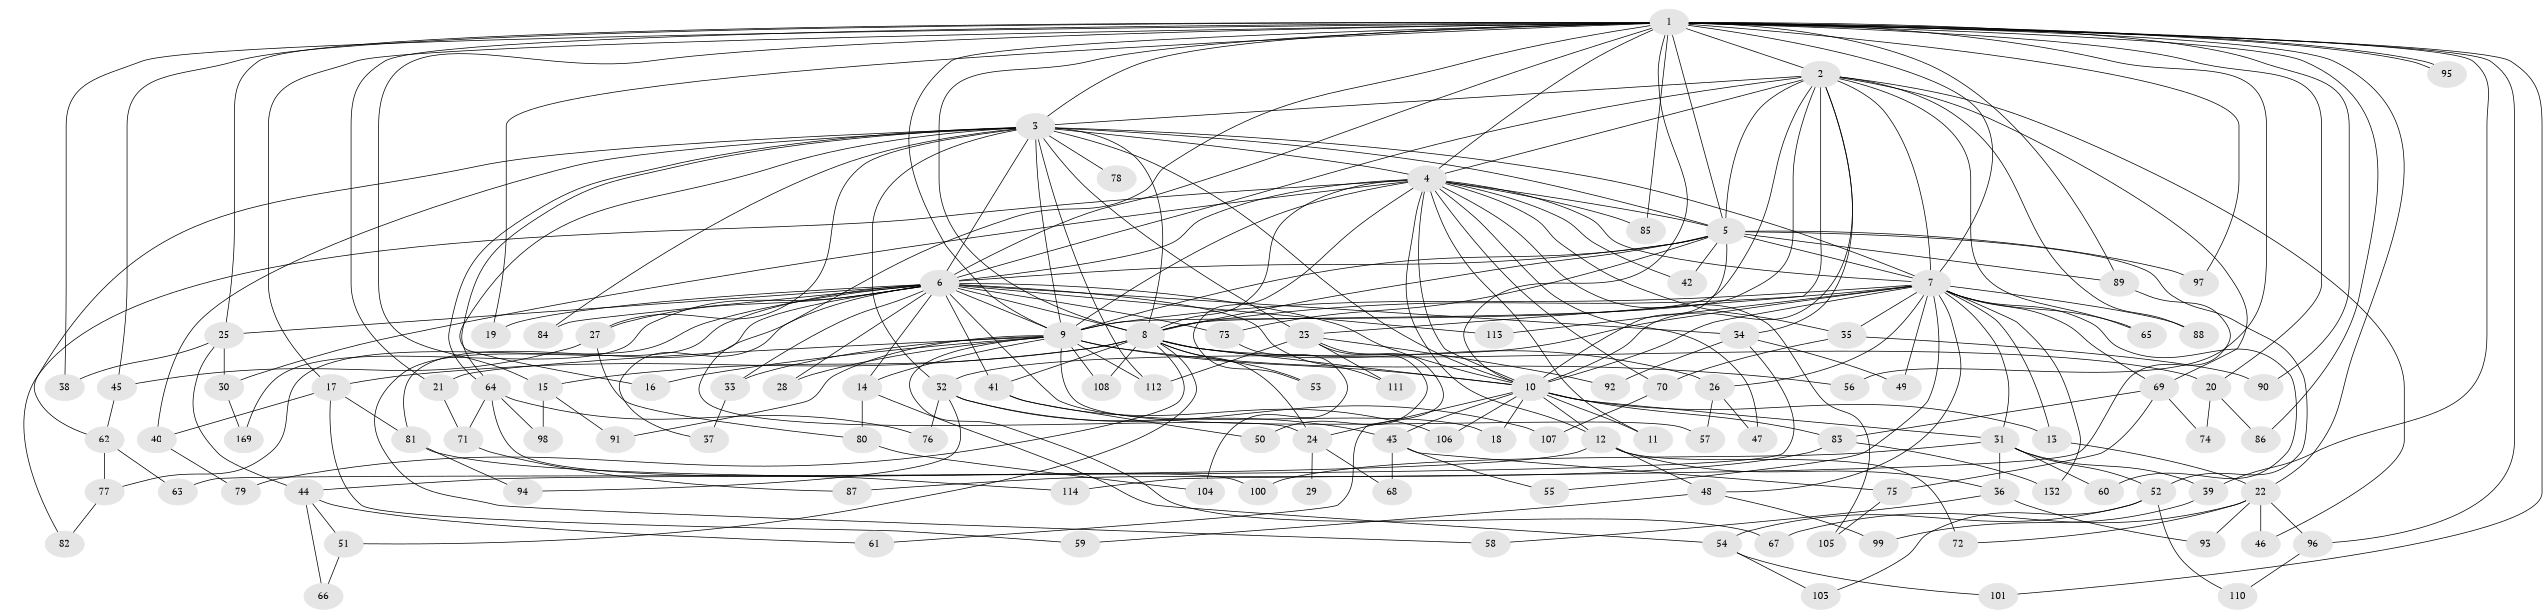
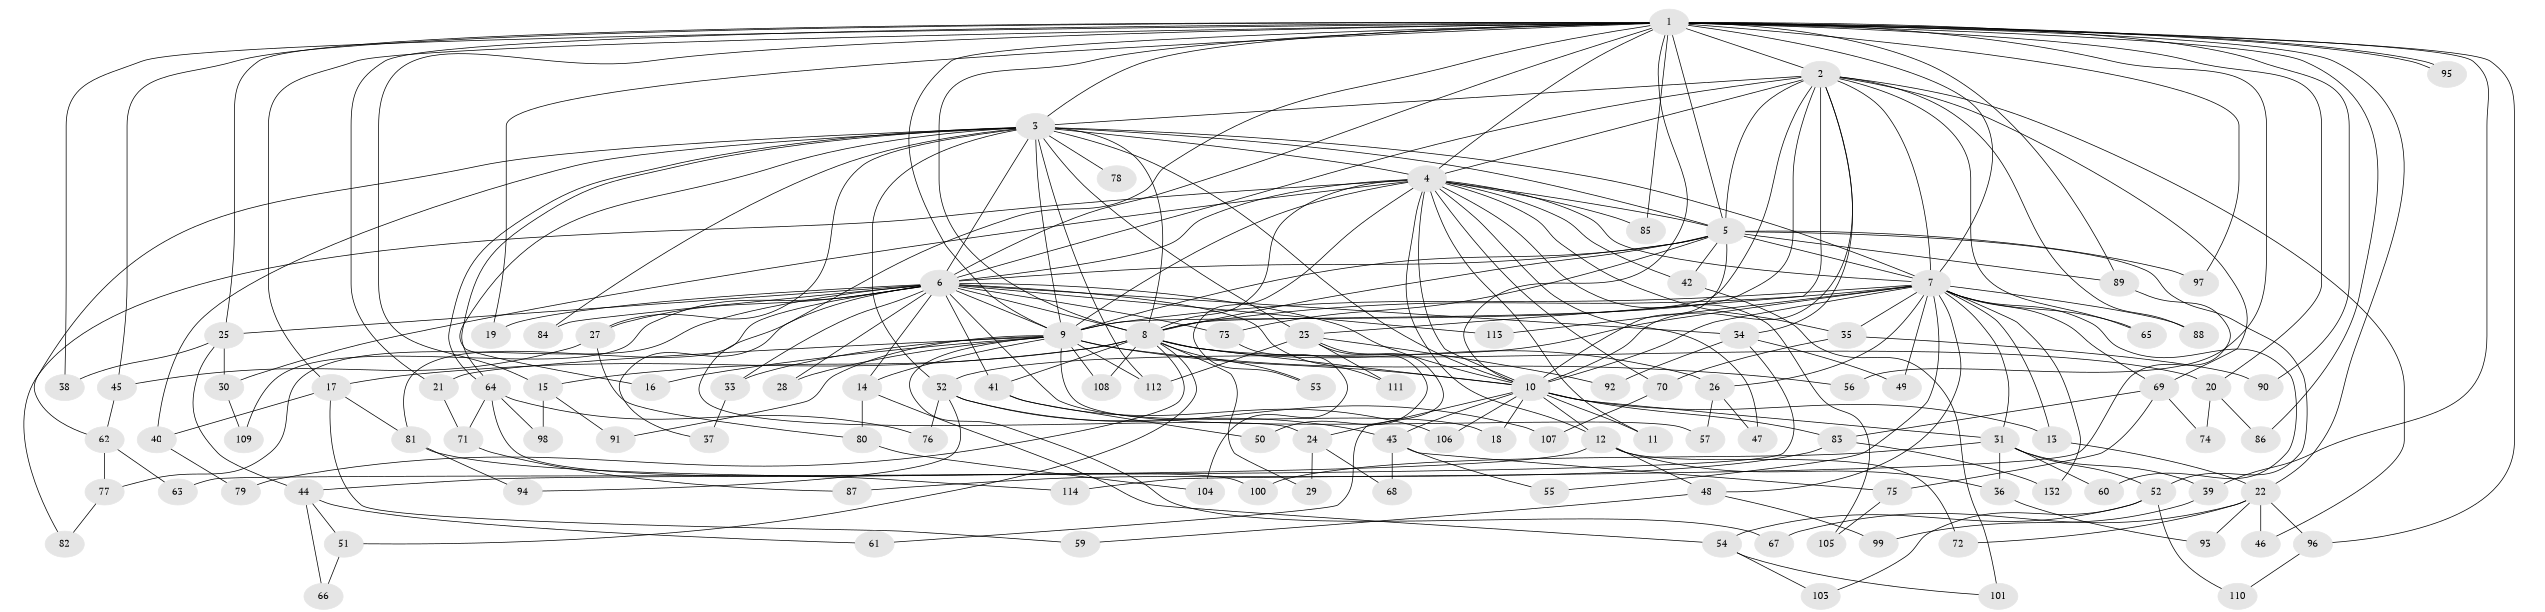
(2542, 130) -> (1929, 375)
(1260, 375) -> (1236, 405)
(244, 440) -> (244, 440)
(1491, 544) -> none
